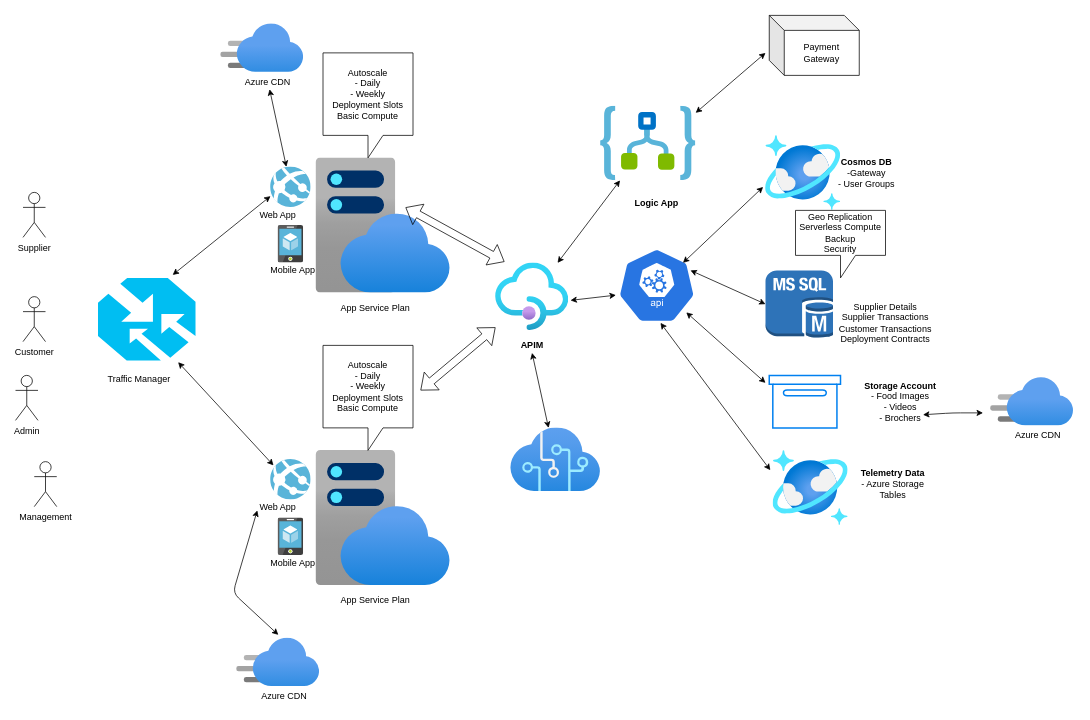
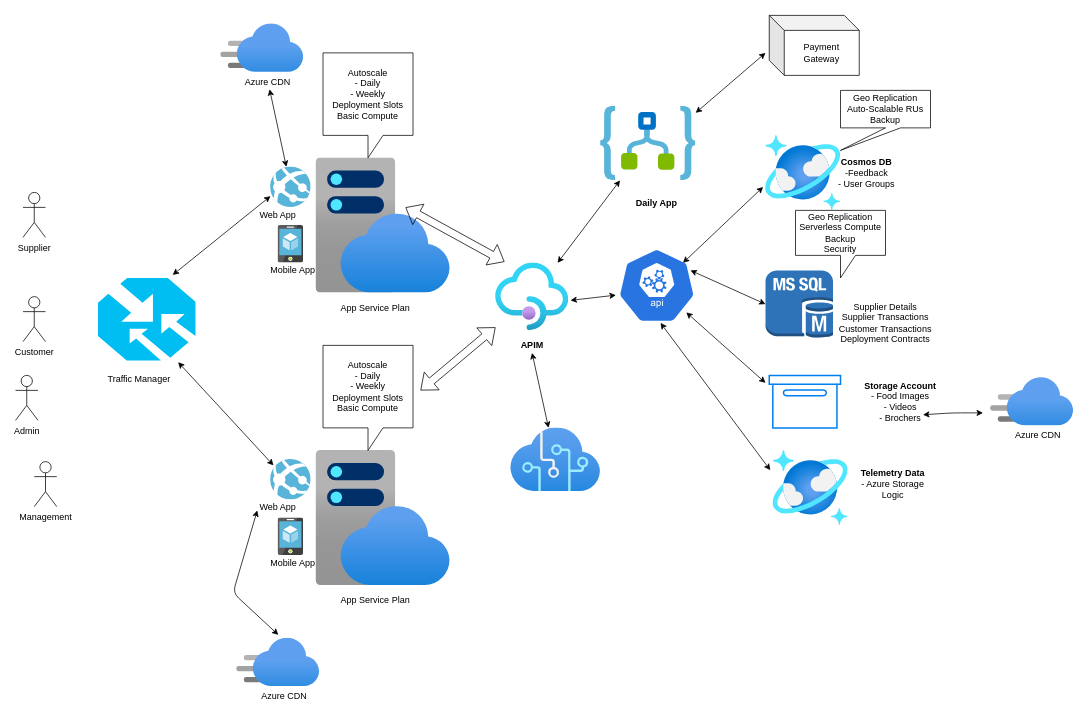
none -> (885, 120)
(867, 173) -> (867, 173)
(657, 203) -> (657, 203)
(893, 484) -> (893, 484)
